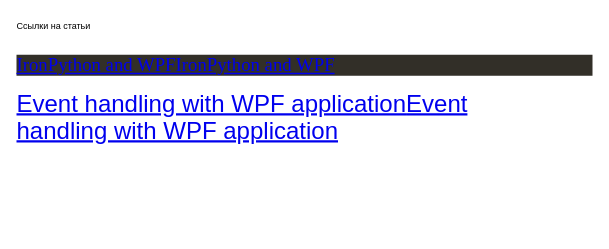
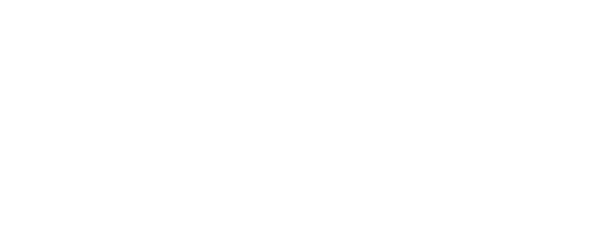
(304, 124) -> none
